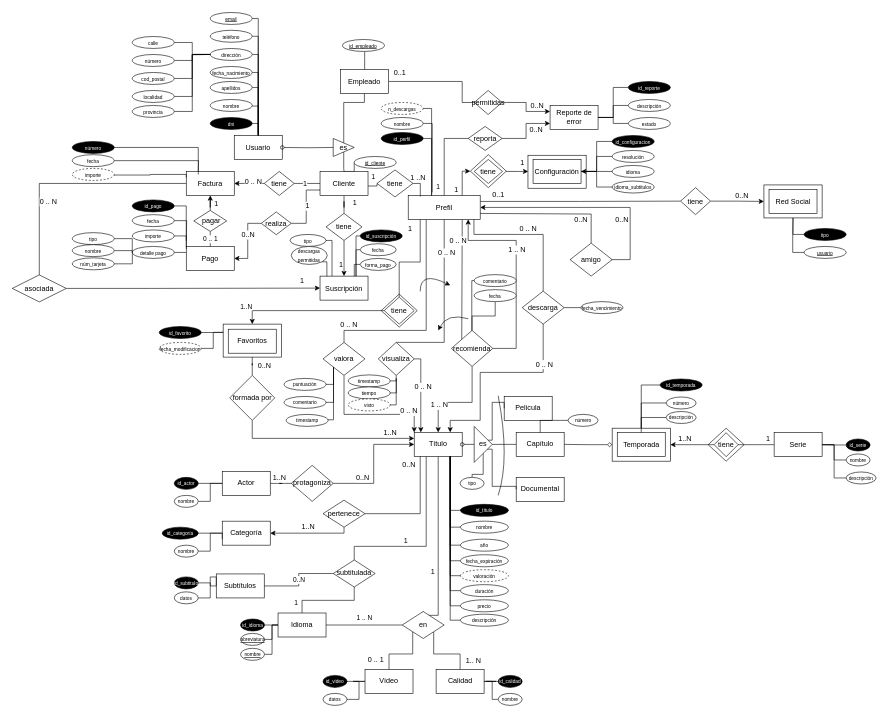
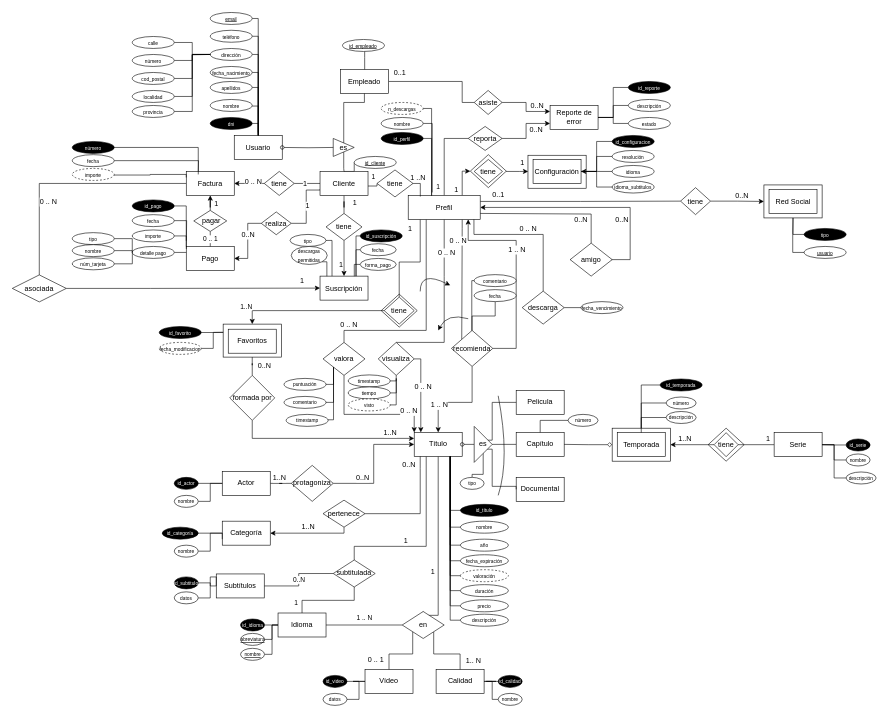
(488, 102) -> (488, 102)
(512, 372) -> none
(528, 408) -> (540, 402)
